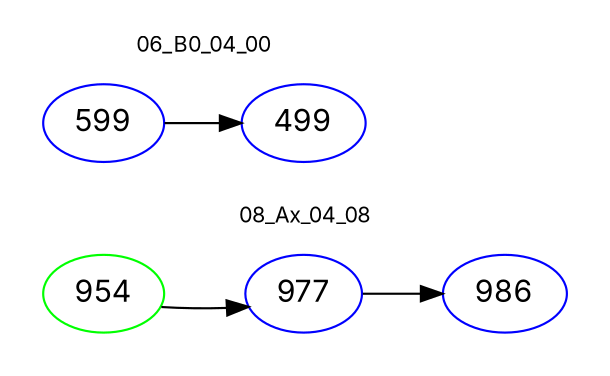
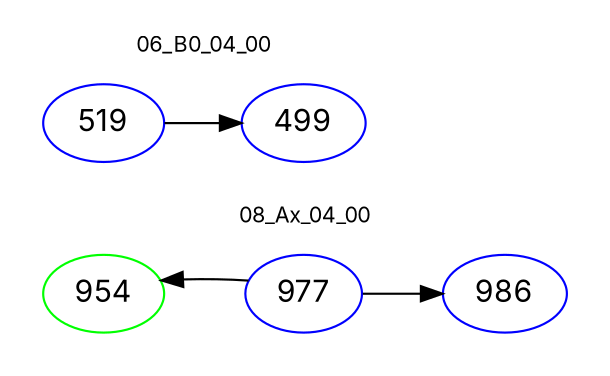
(104, 123) -> (104, 123)
(305, 217) -> (305, 217)
(194, 308) -> (216, 279)
